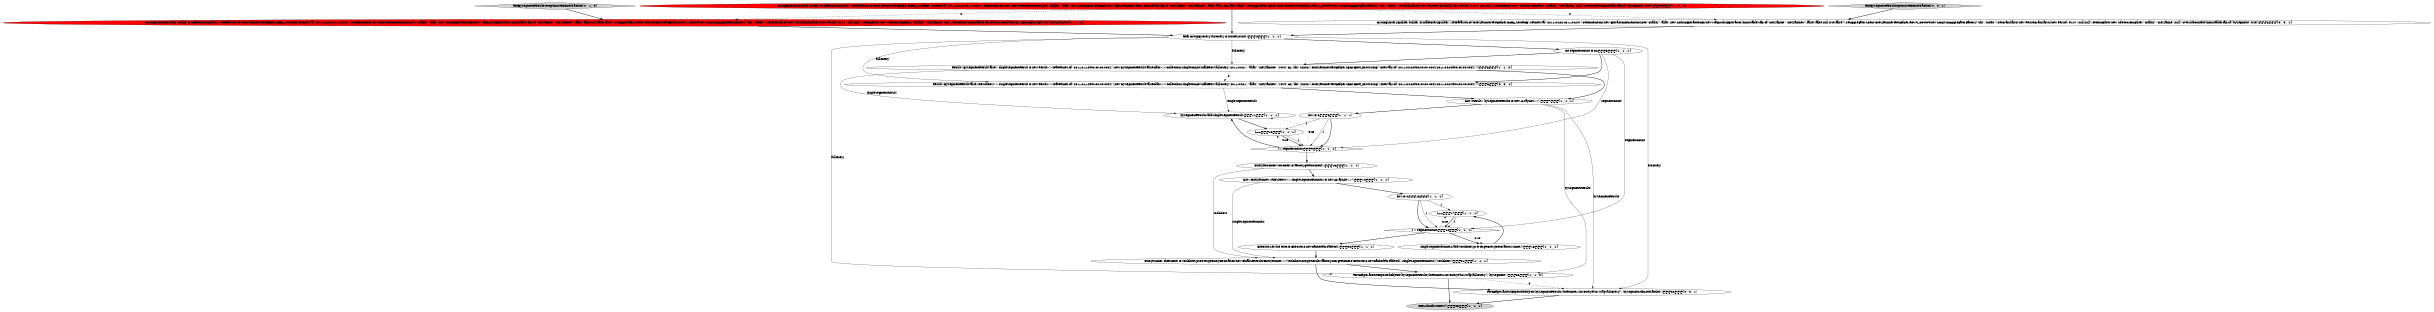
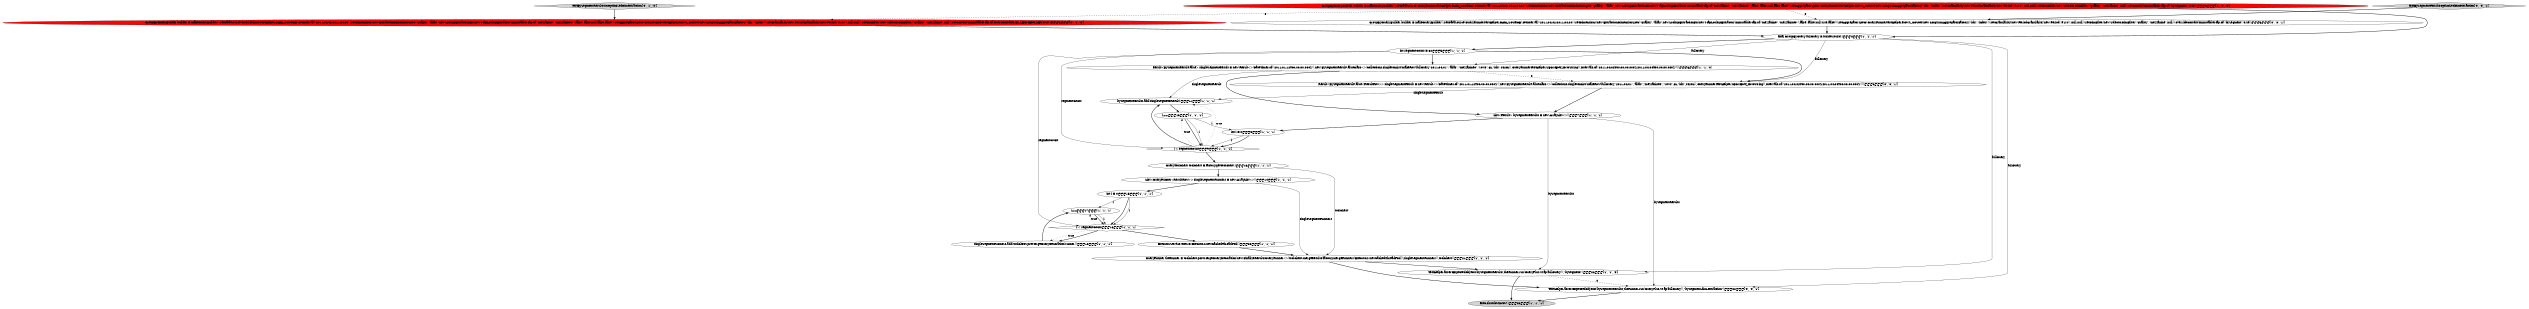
(1304, 124) -> (1211, 125)
